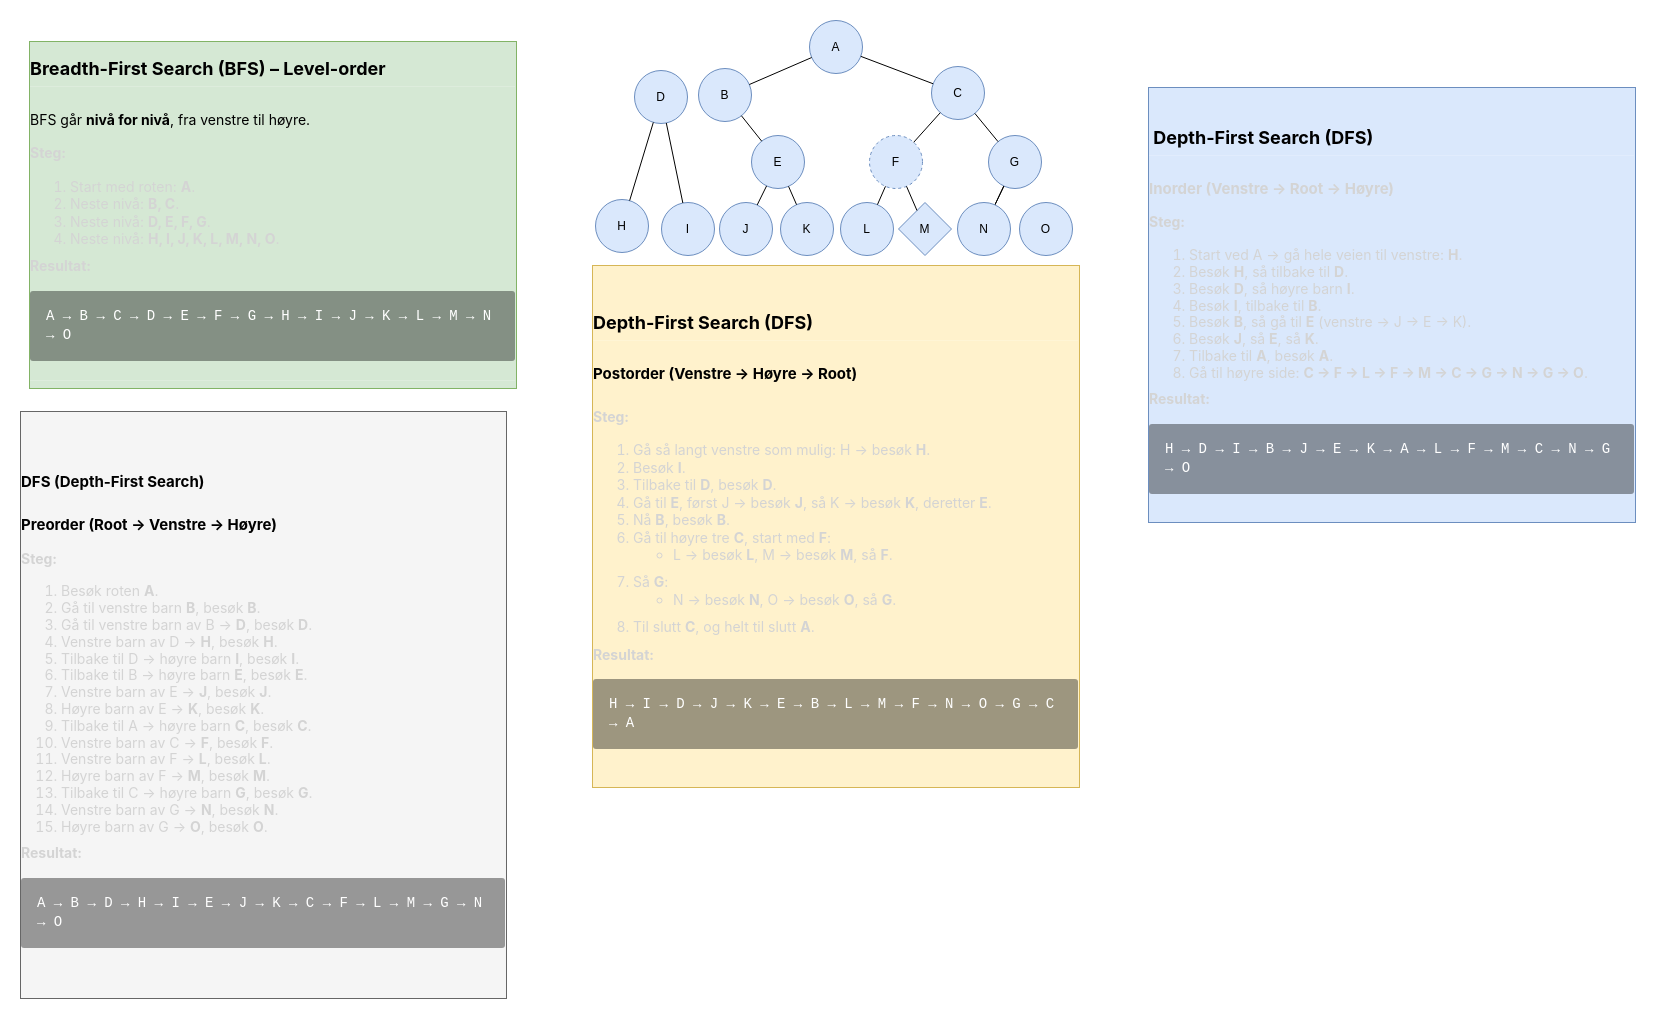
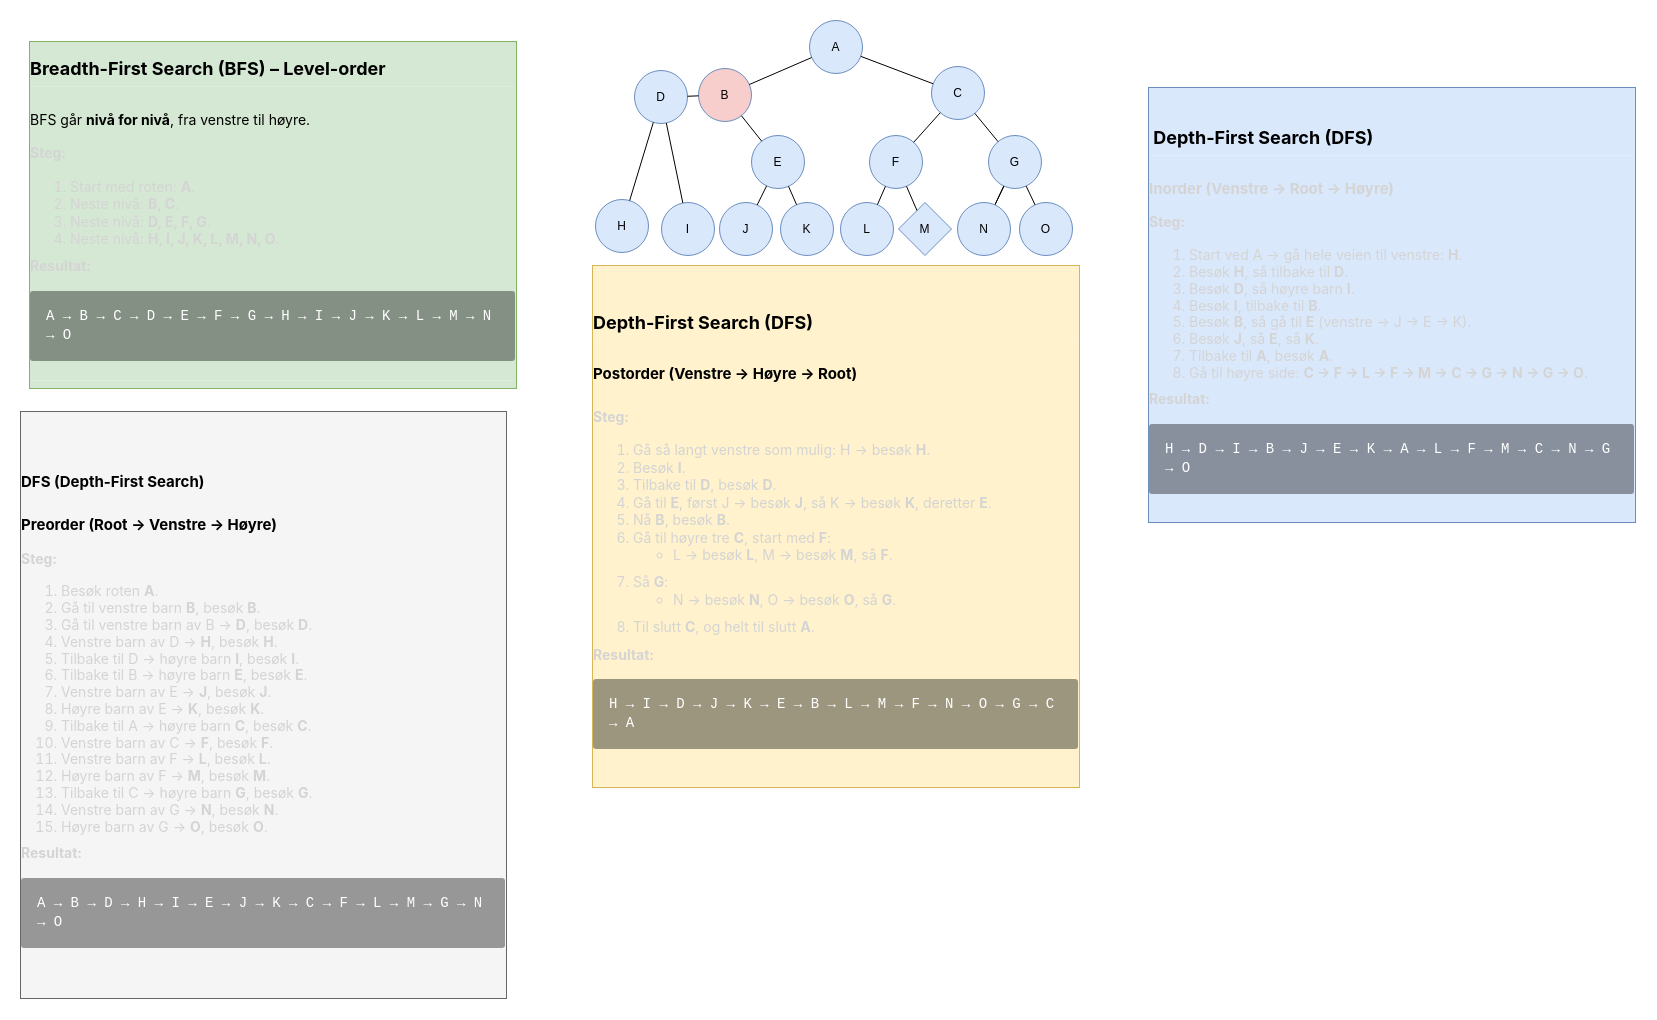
(725, 95) -> (725, 95)
none -> (692, 96)
(896, 162) -> (896, 162)
none -> (1031, 195)
